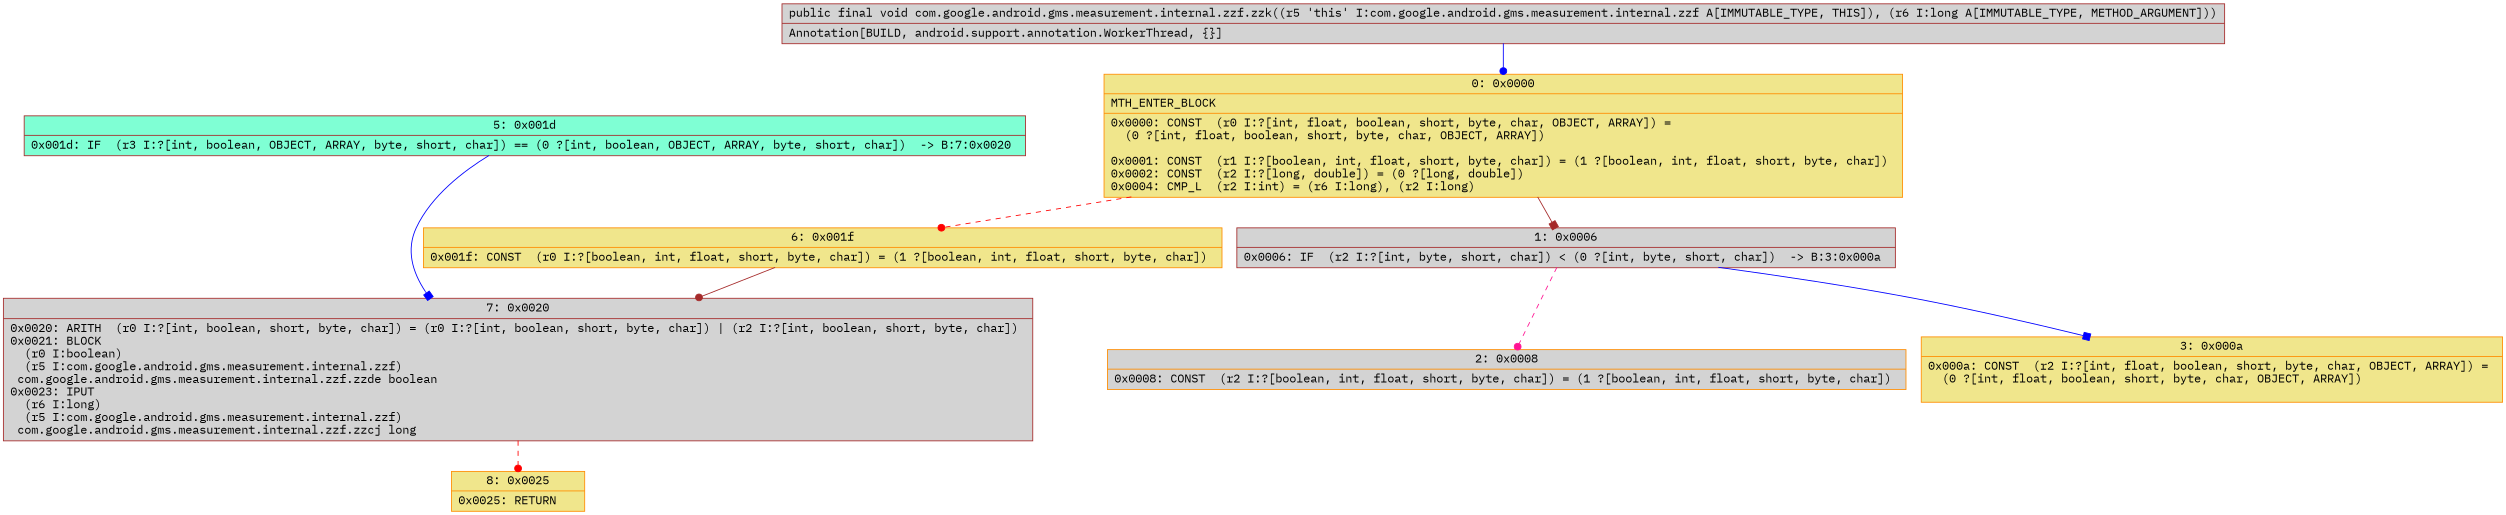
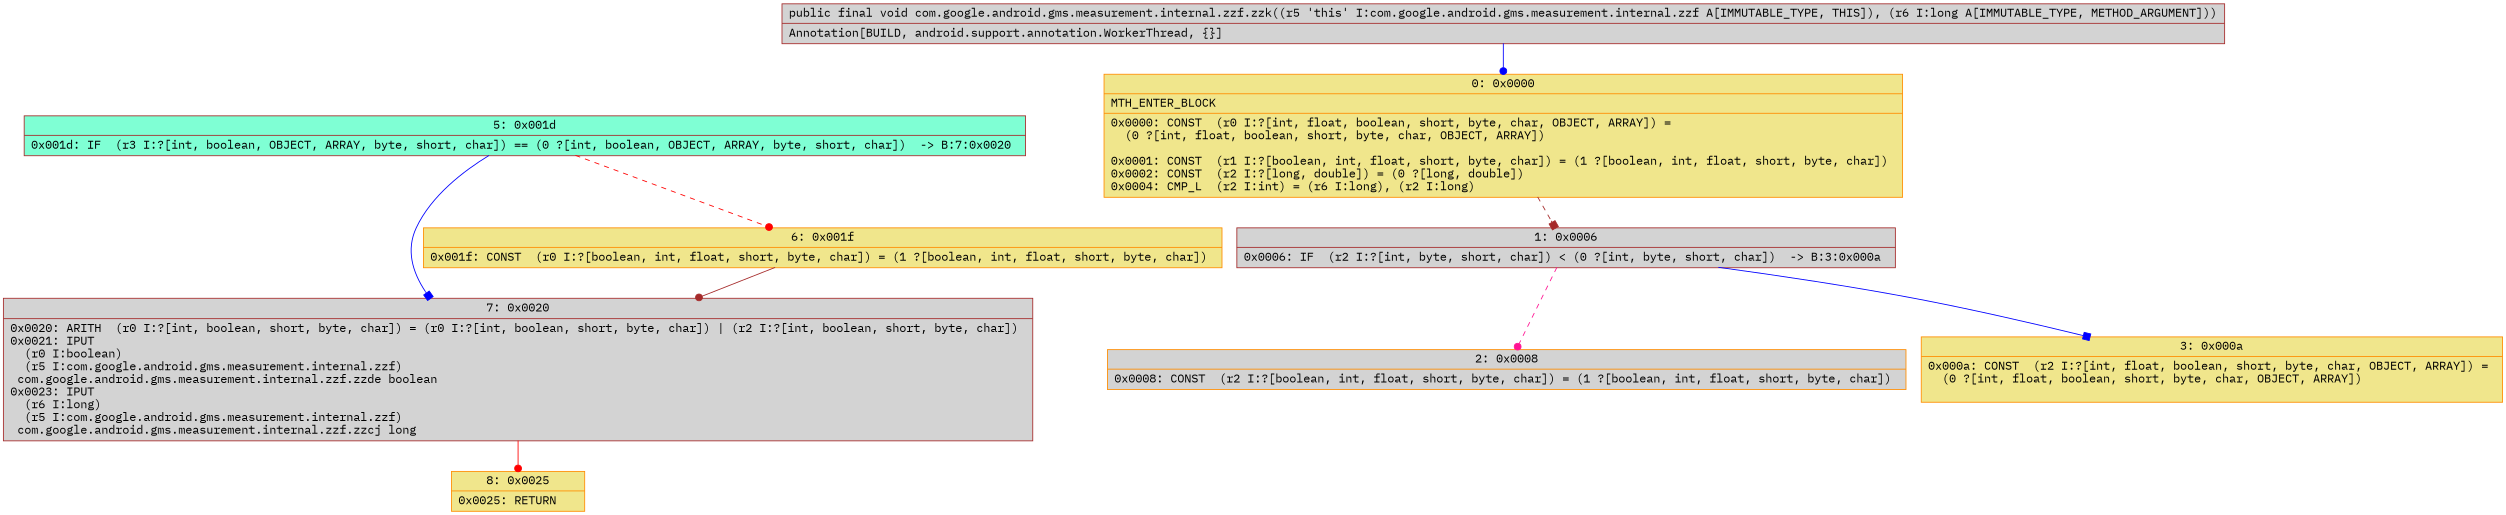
(1544, 209) -> (1544, 209)
(1038, 212) -> (671, 191)
(63, 341) -> (59, 341)
(518, 453) -> (518, 453)
